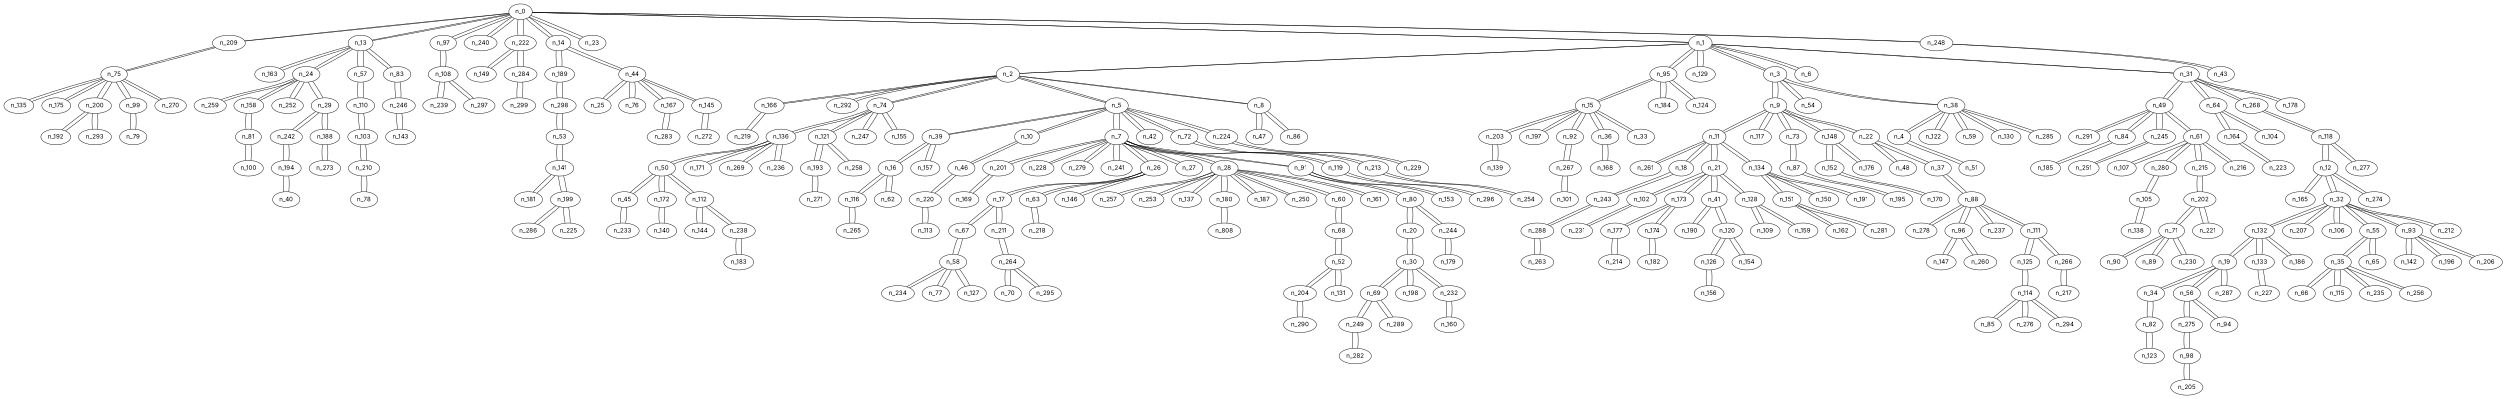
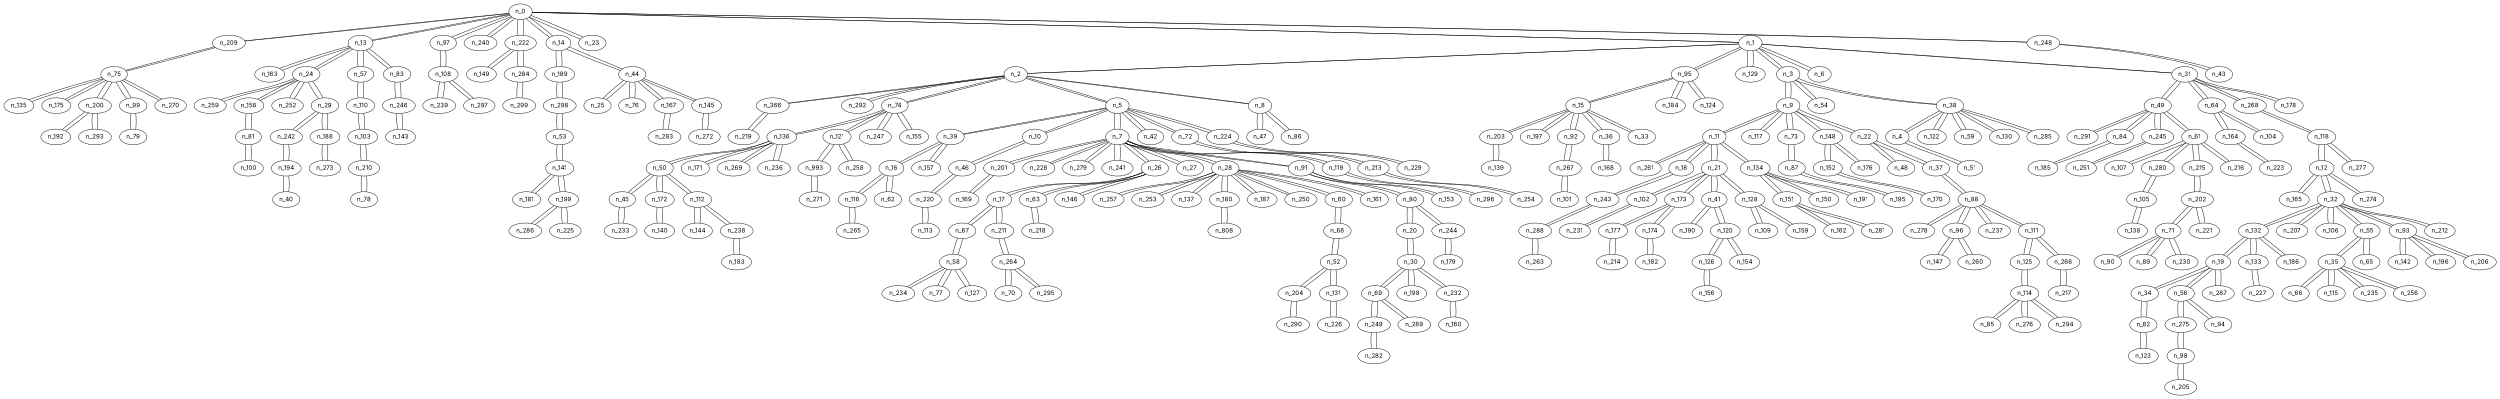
(769, 106) -> (773, 106)
(815, 168) -> (814, 168)
none -> (1333, 325)
